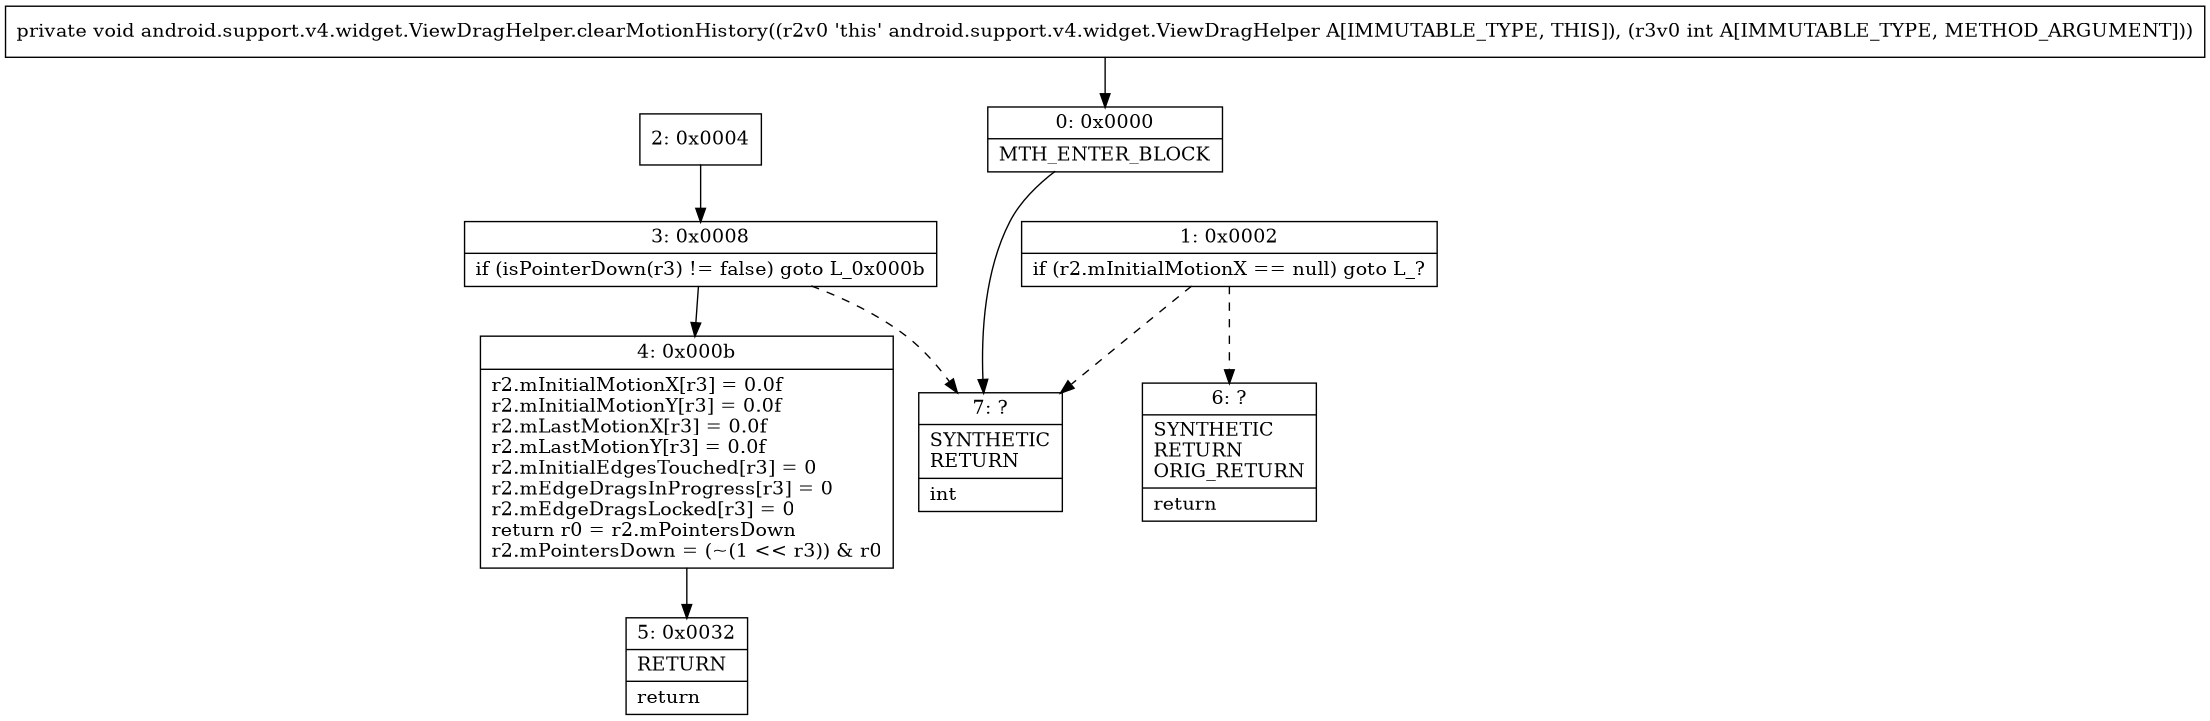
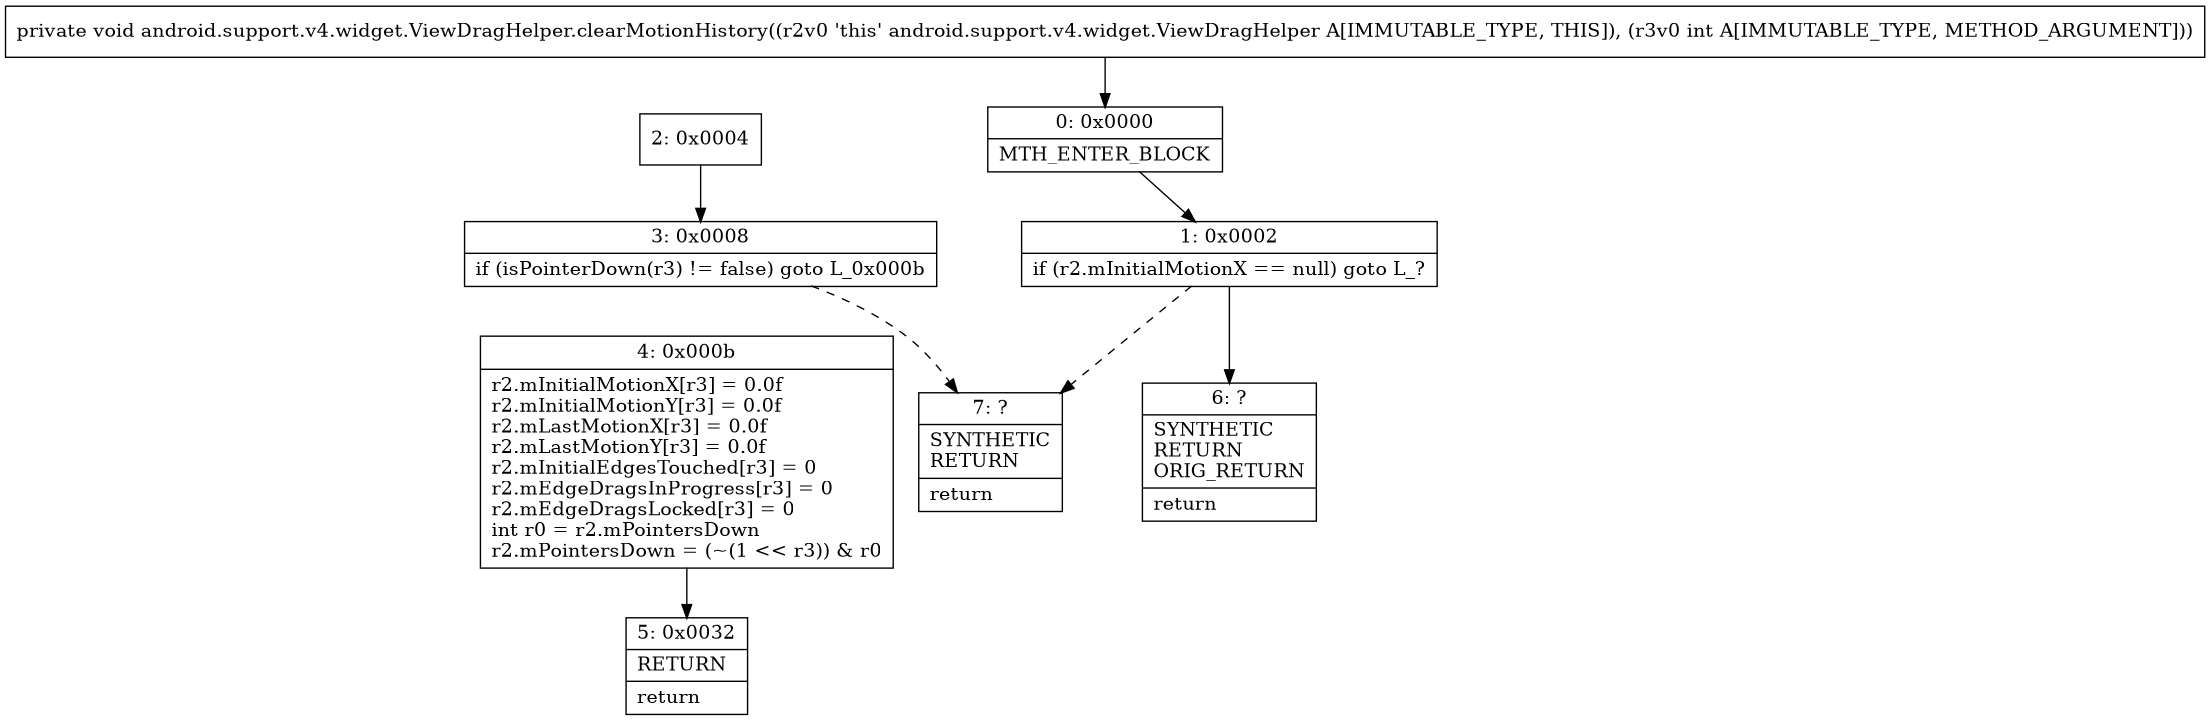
(994, 265) -> (1162, 192)
(697, 304) -> none
(1229, 328) -> (1229, 328)
(944, 494) -> (962, 494)
(644, 530) -> (626, 530)
